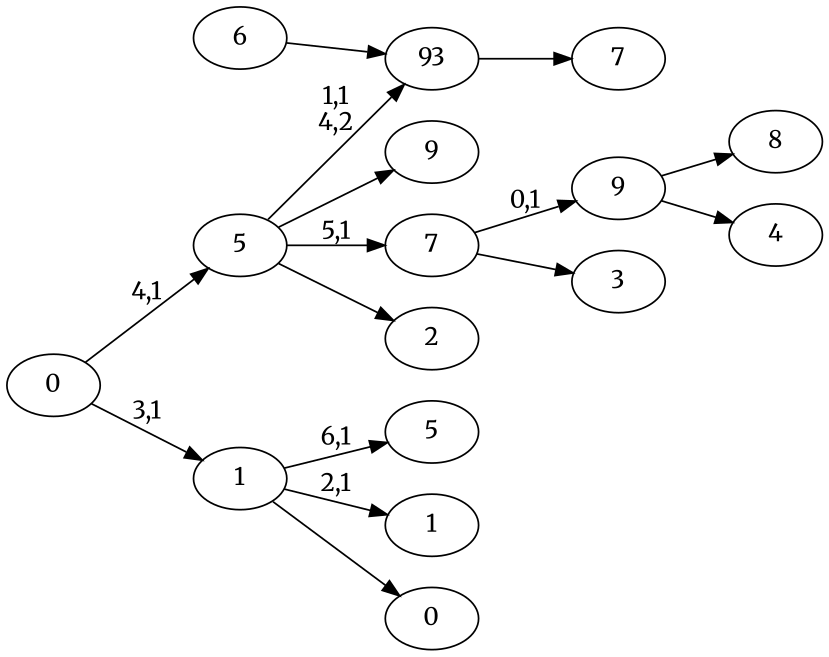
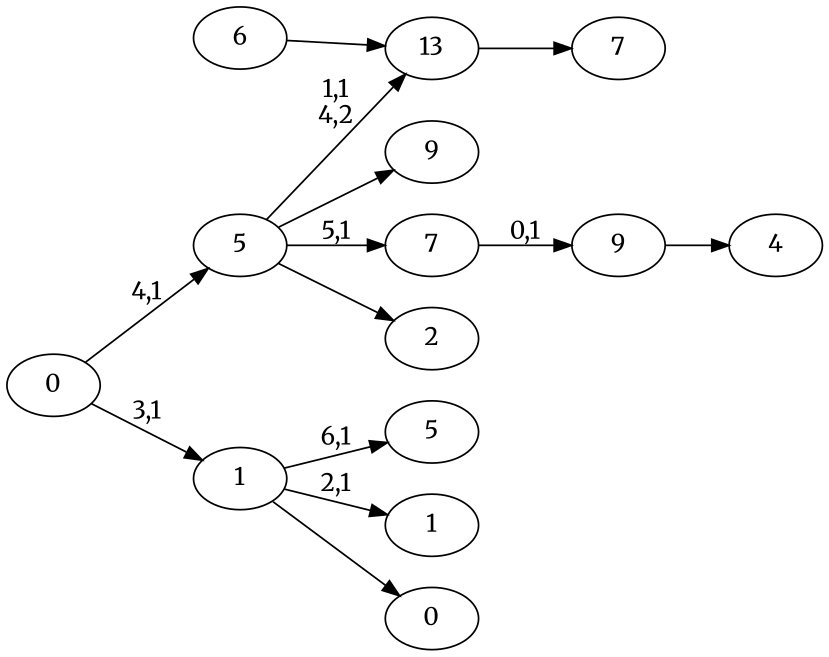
(432, 59) -> (432, 48)
(776, 142) -> none
(619, 282) -> none
